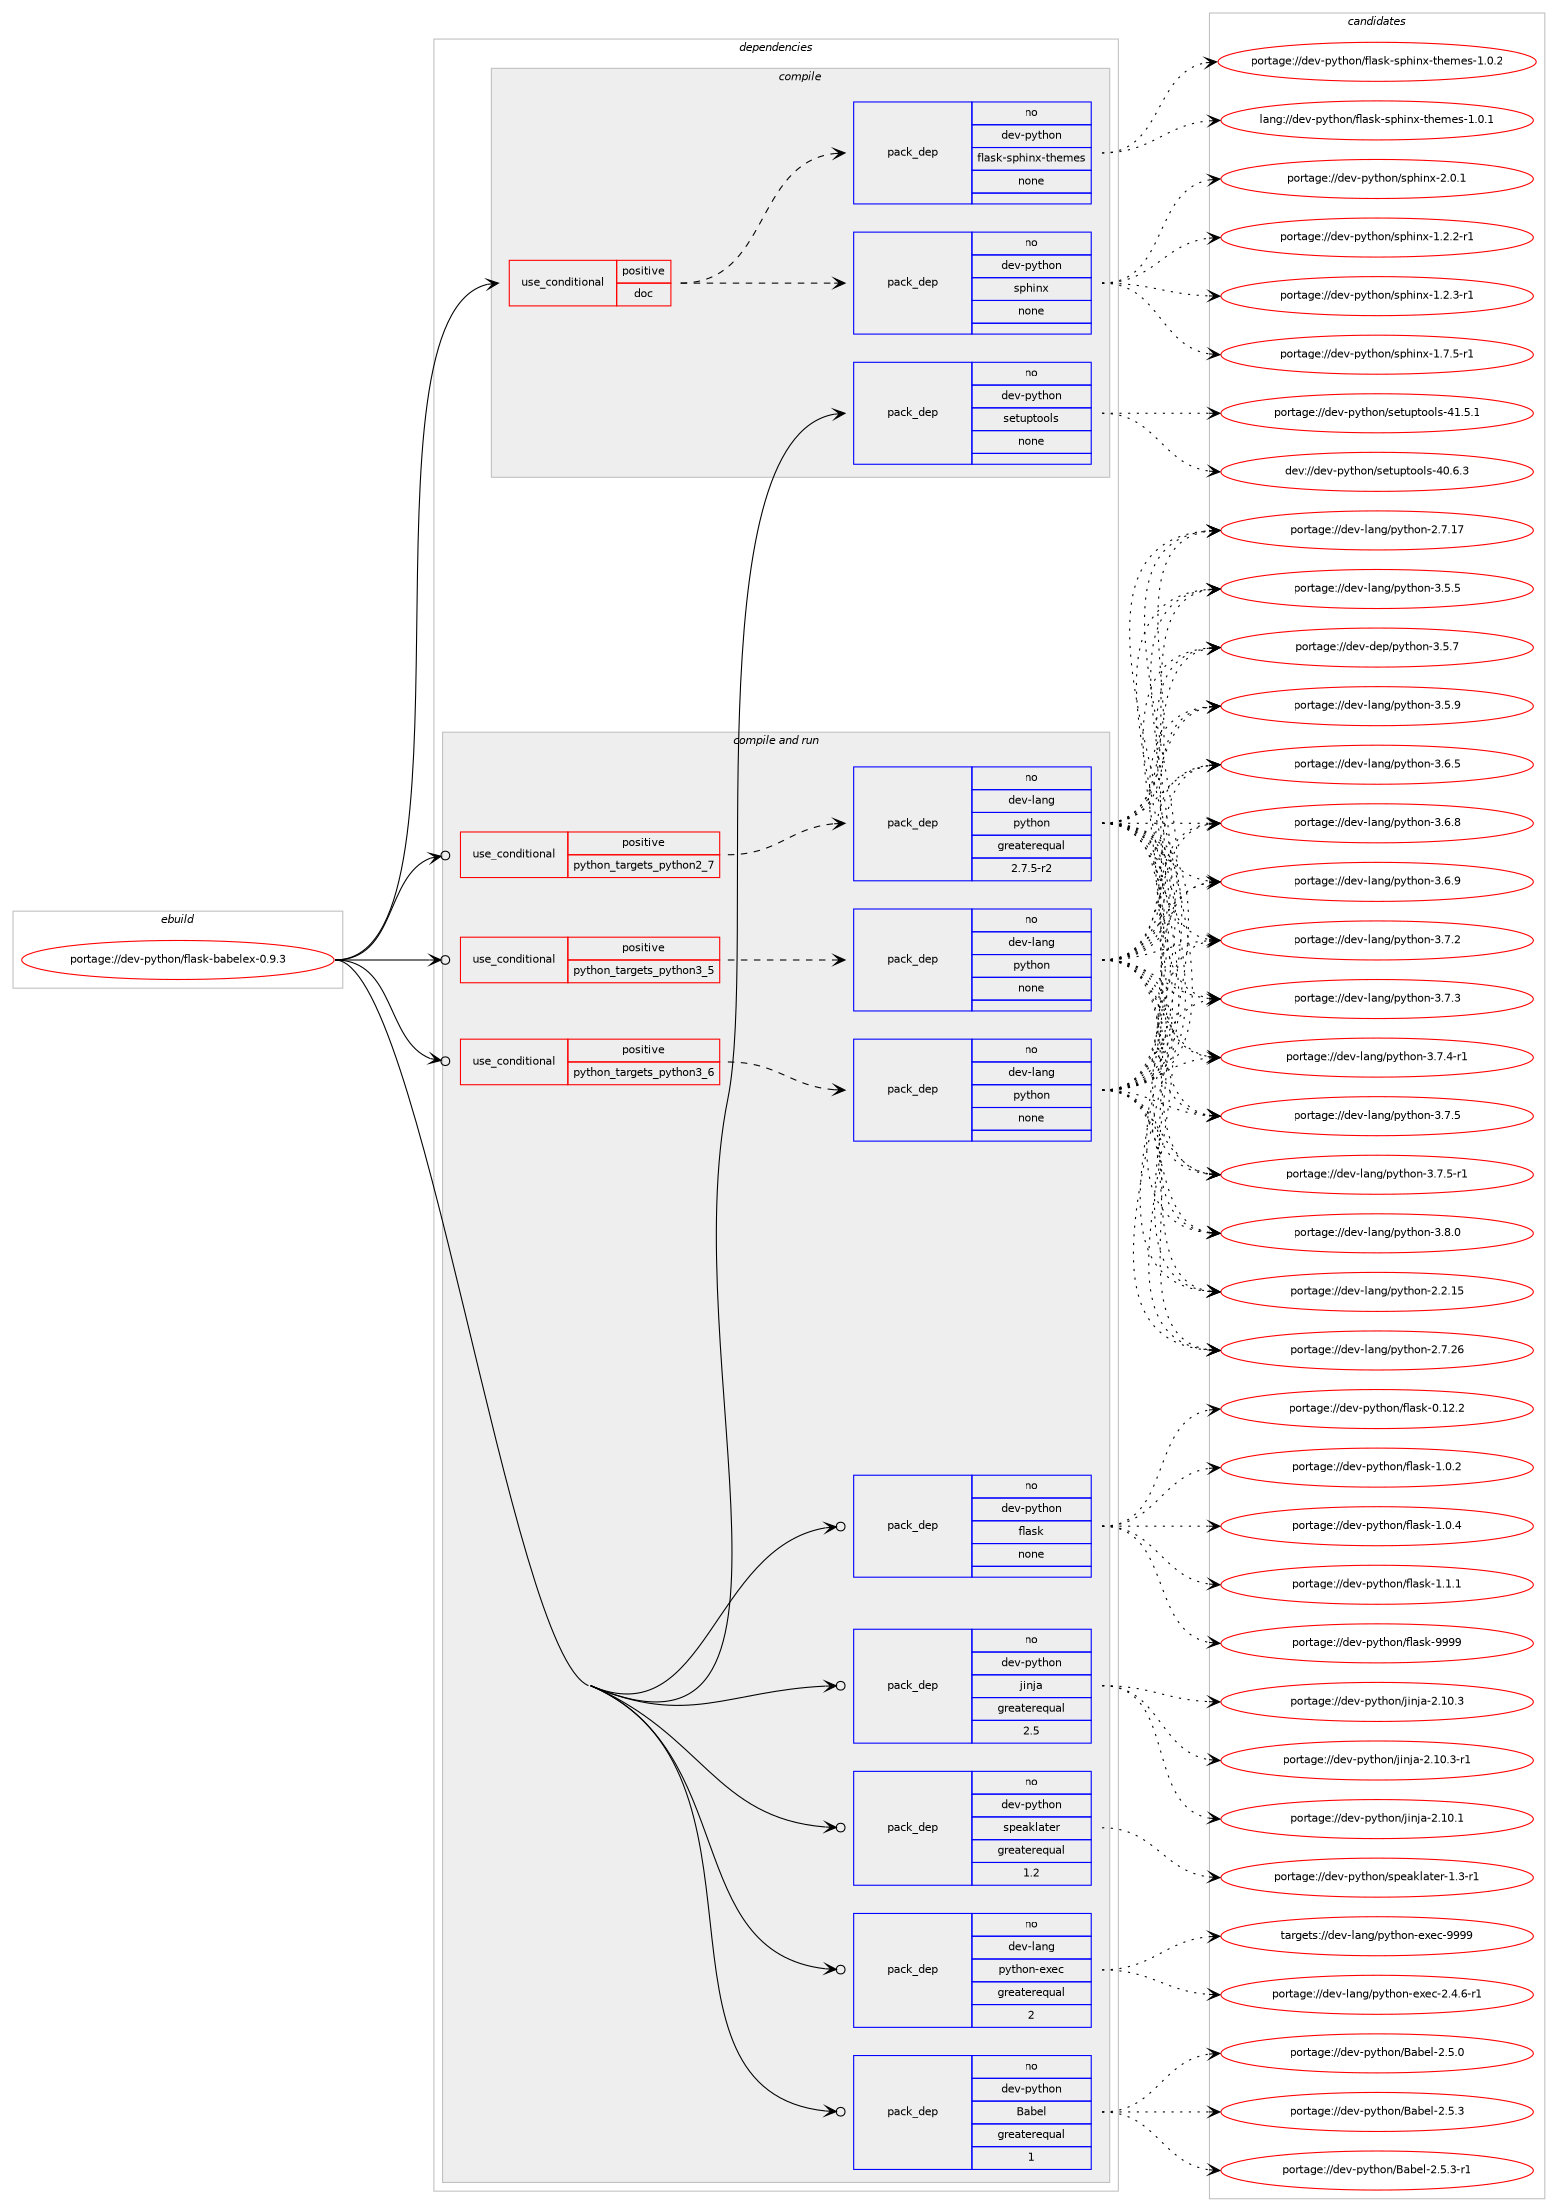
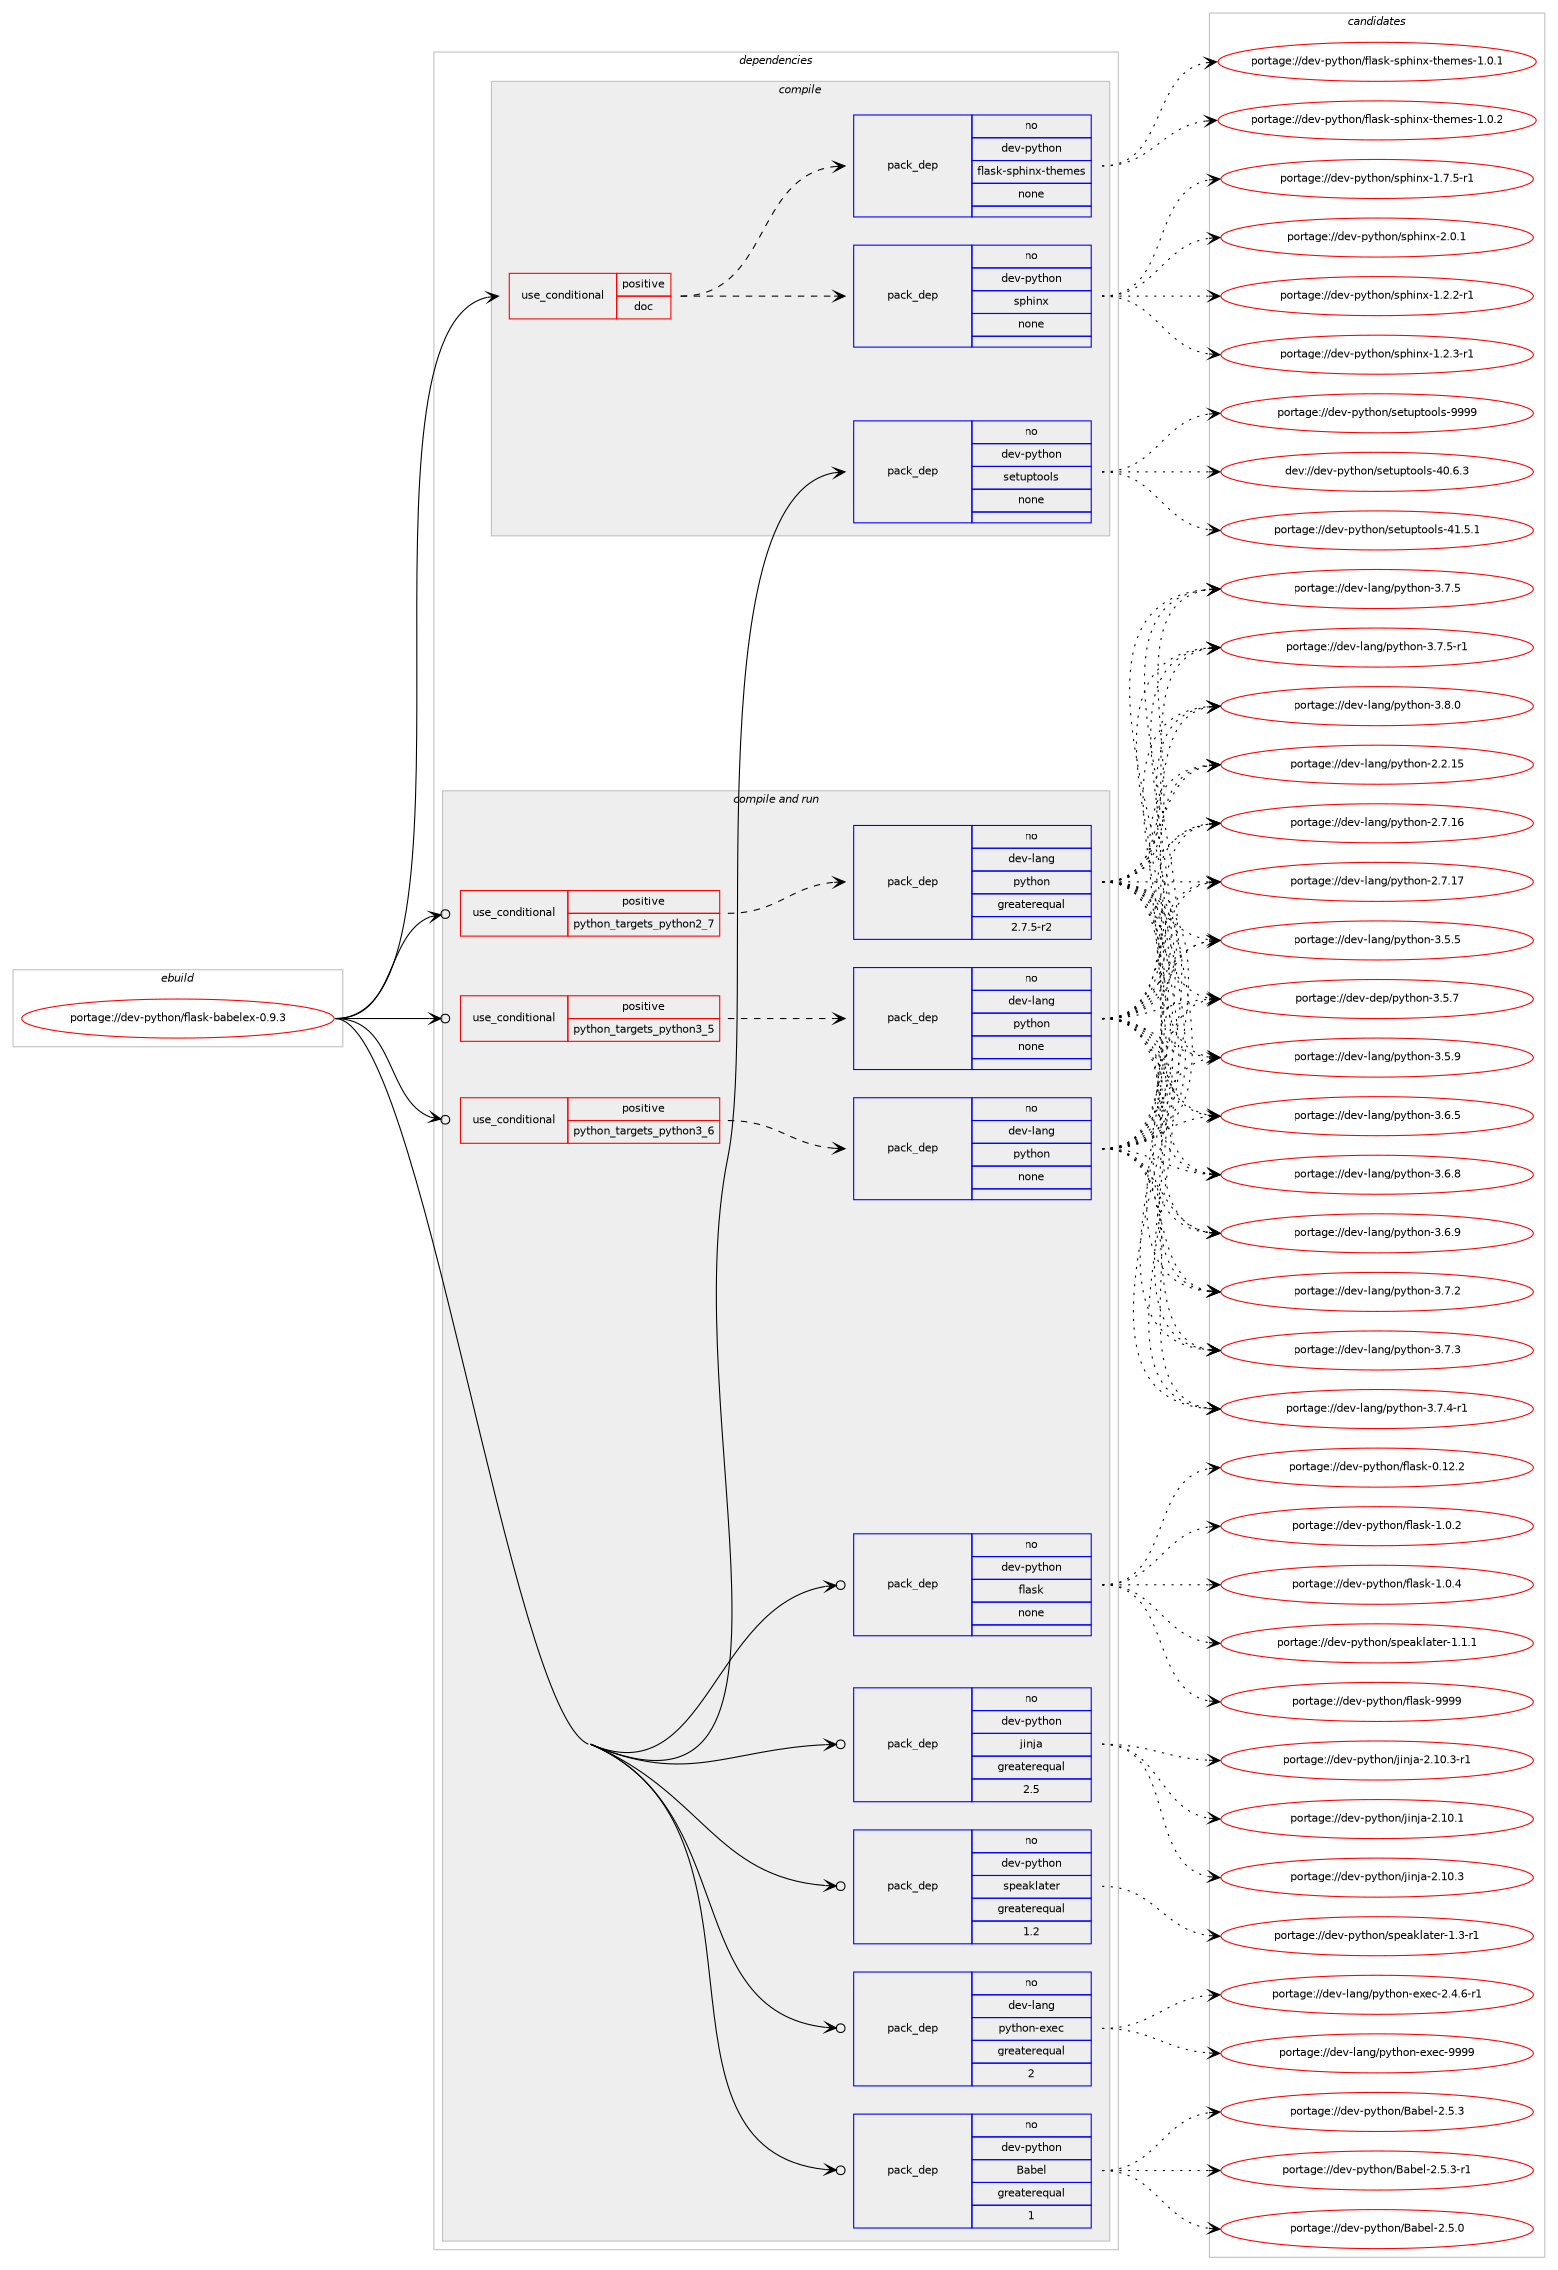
(1377, 120) -> (1377, 62)
none -> (1377, 413)
(1377, 1350) -> (1377, 823)
(1377, 1585) -> (1377, 1643)
(1377, 1936) -> (1377, 2053)
